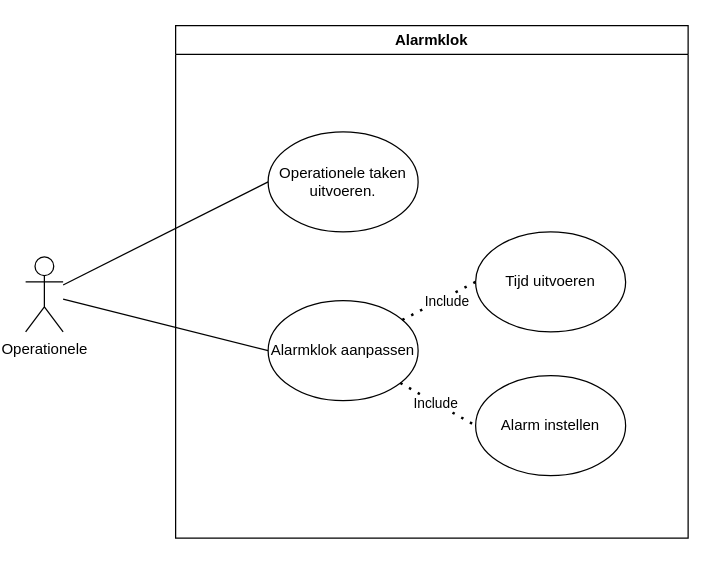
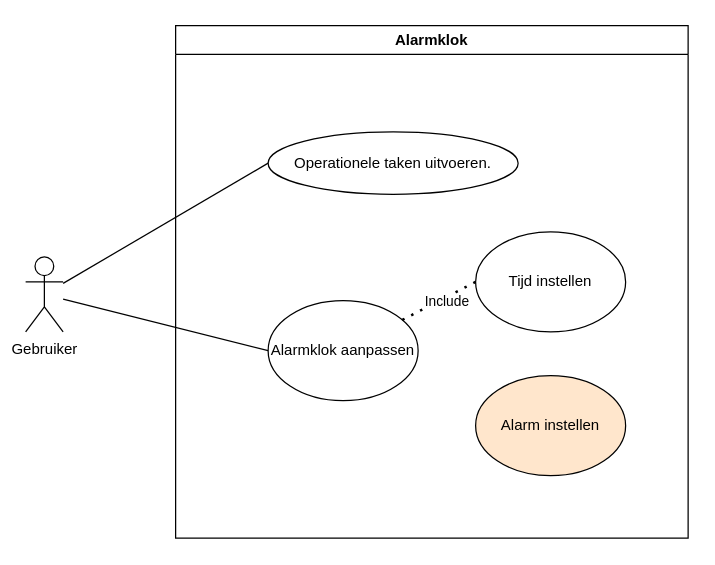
(343, 182) -> (393, 163)
(551, 282) -> (551, 282)
(45, 350) -> (45, 350)
(436, 403) -> none
(551, 426) -> (551, 426)
